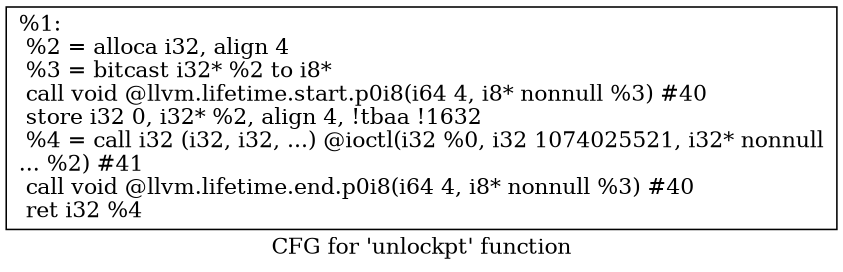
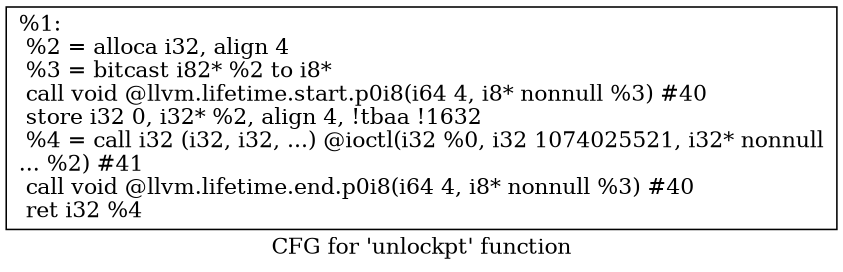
(176, 71) -> (176, 71)
